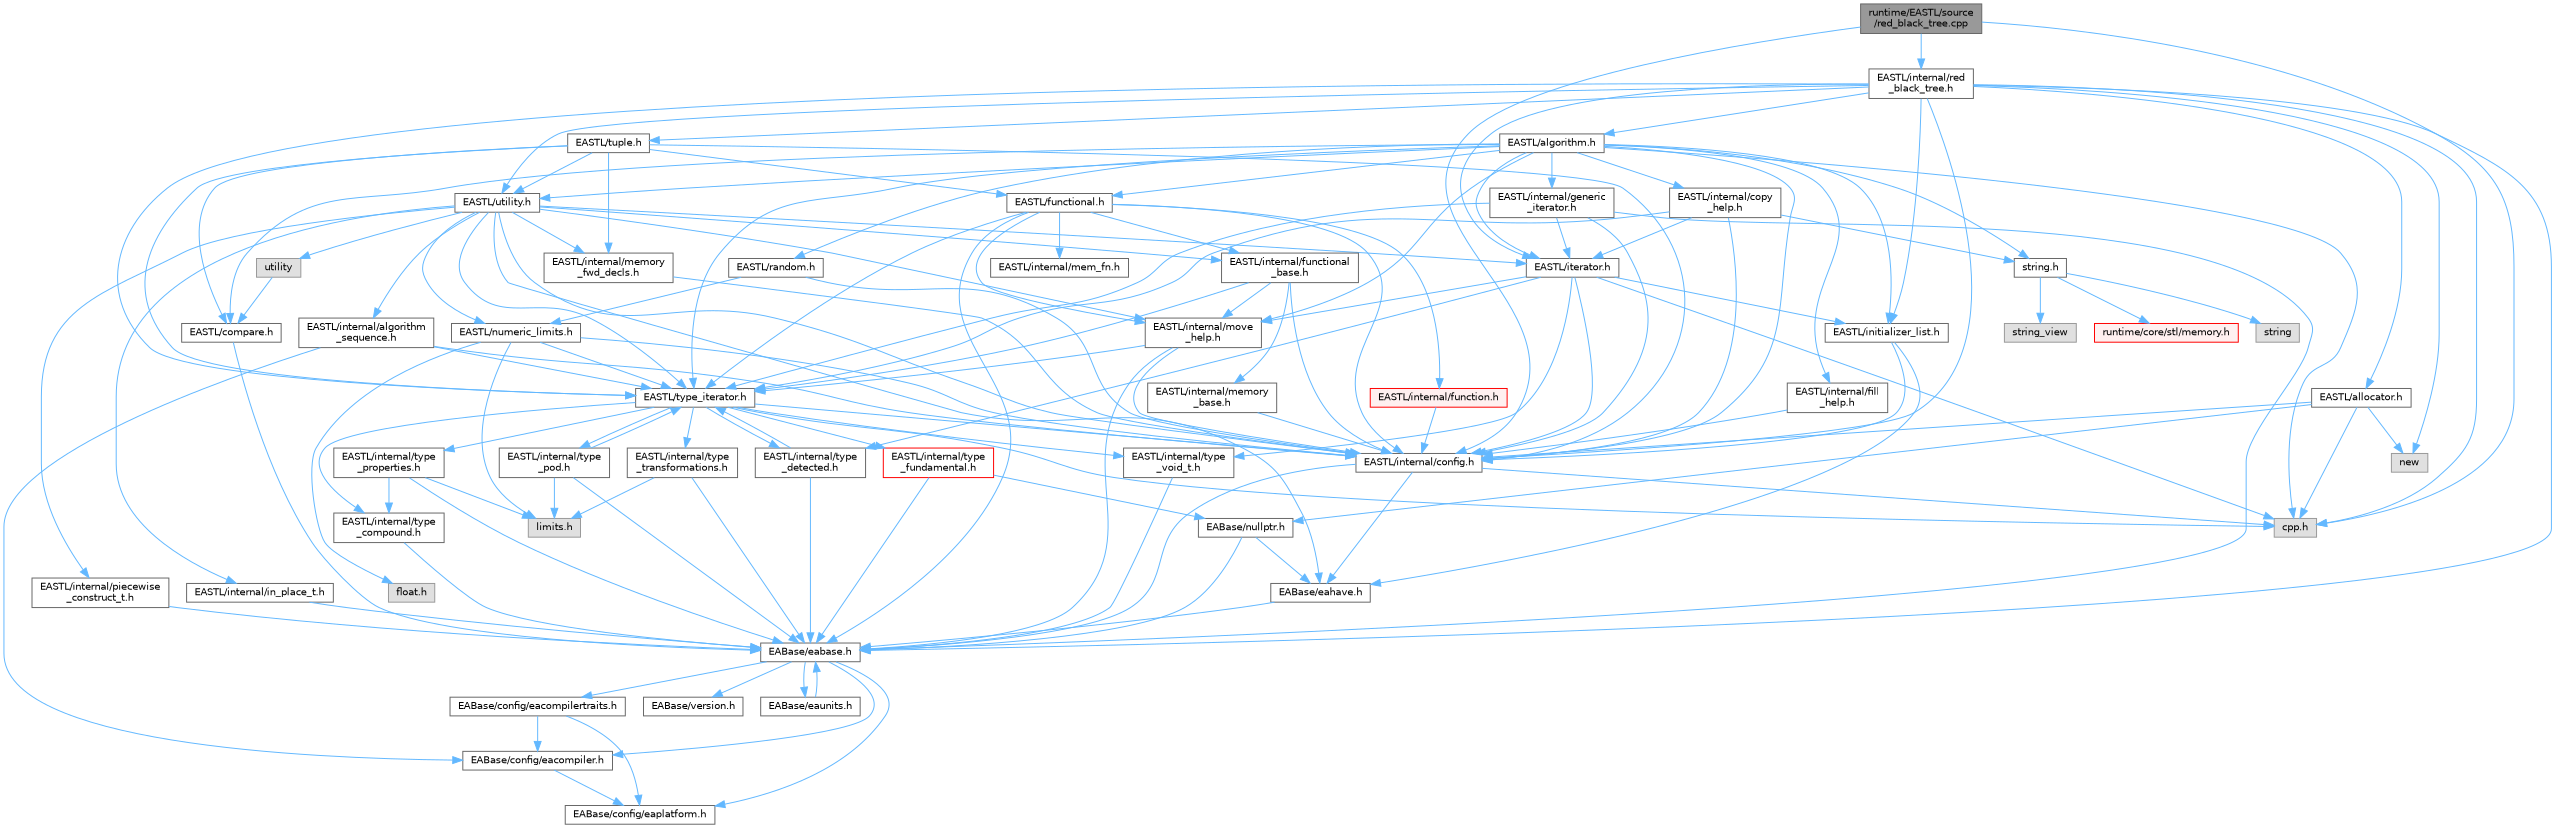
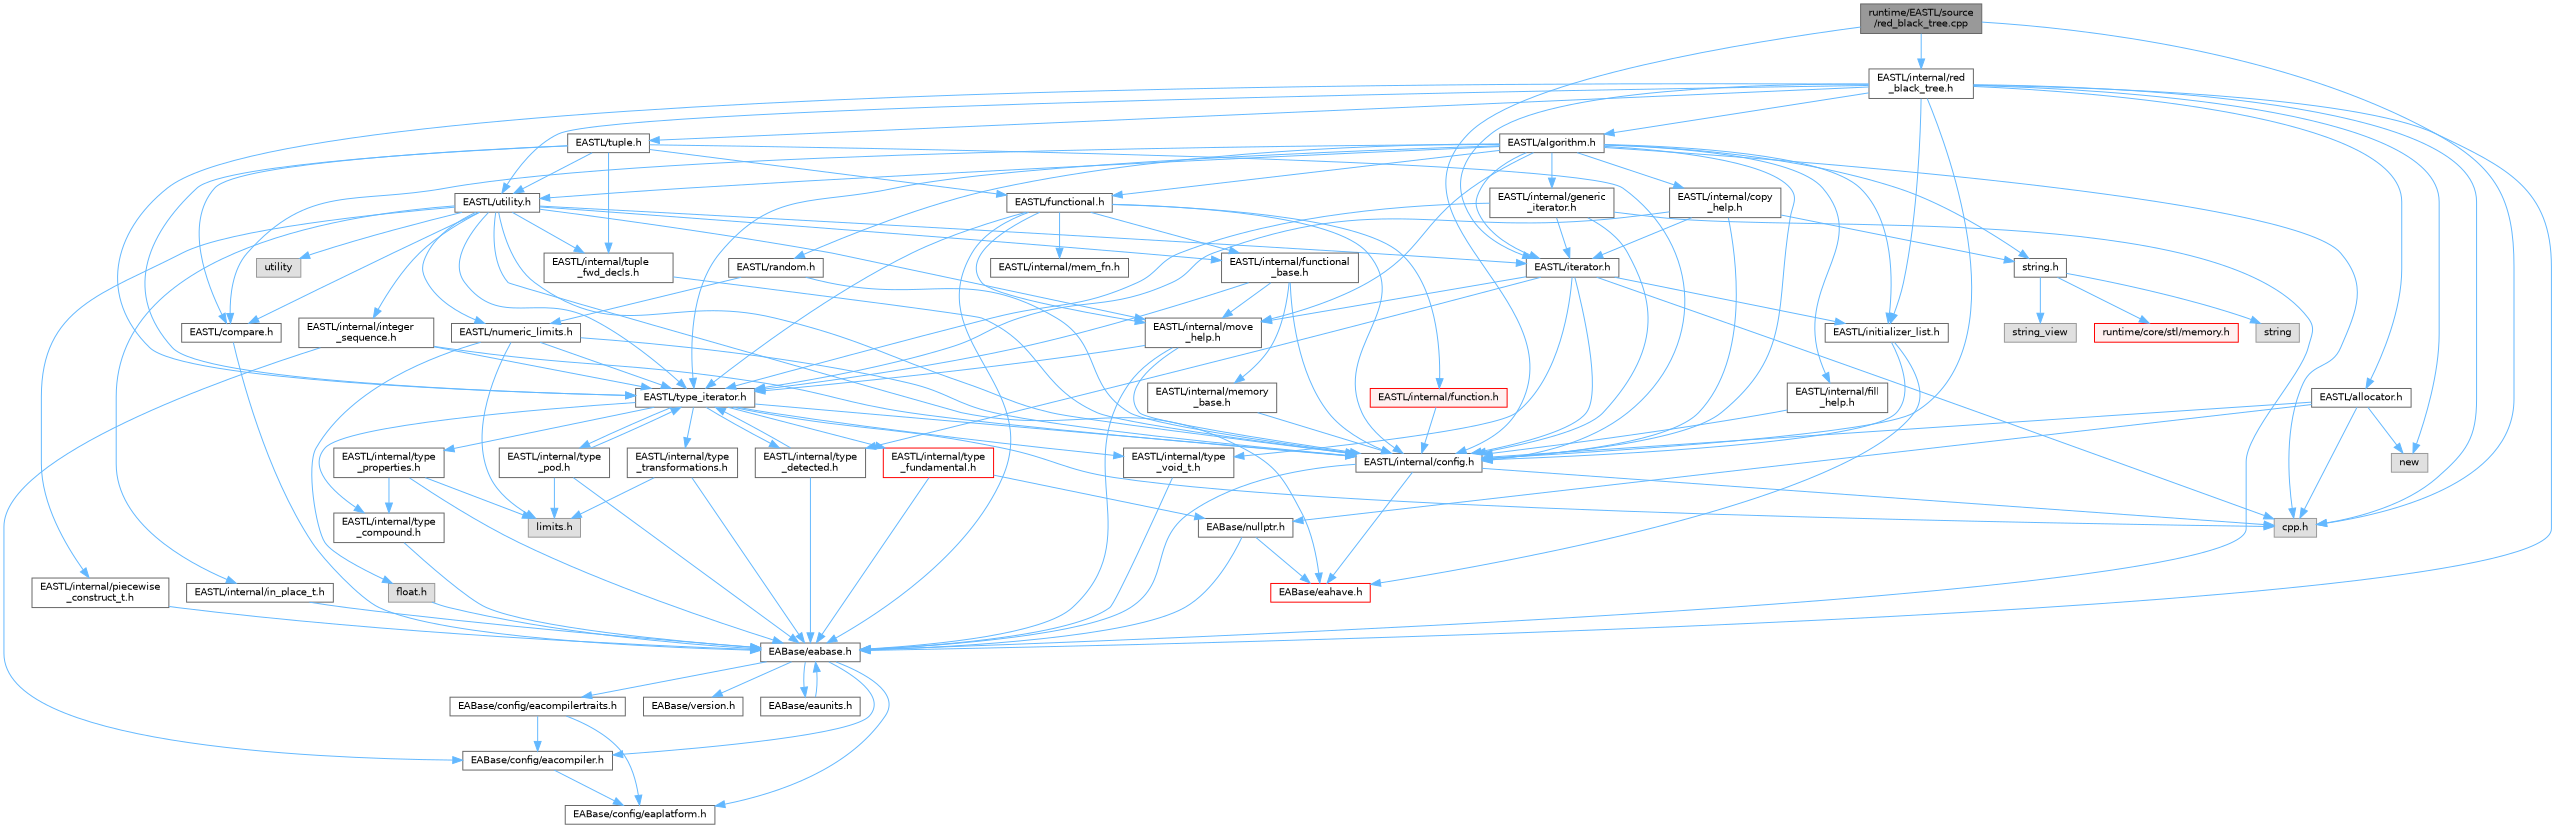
(609, 268) -> (609, 268)
(258, 296) -> (368, 265)
(366, 333) -> (366, 333)
(1321, 593) -> (1321, 593)
(1073, 627) -> (590, 633)
